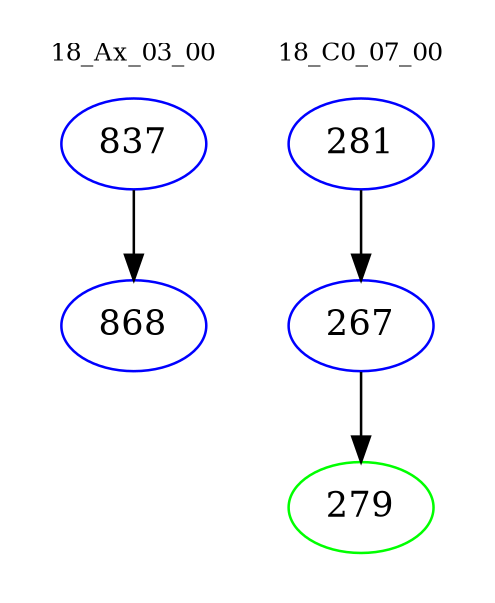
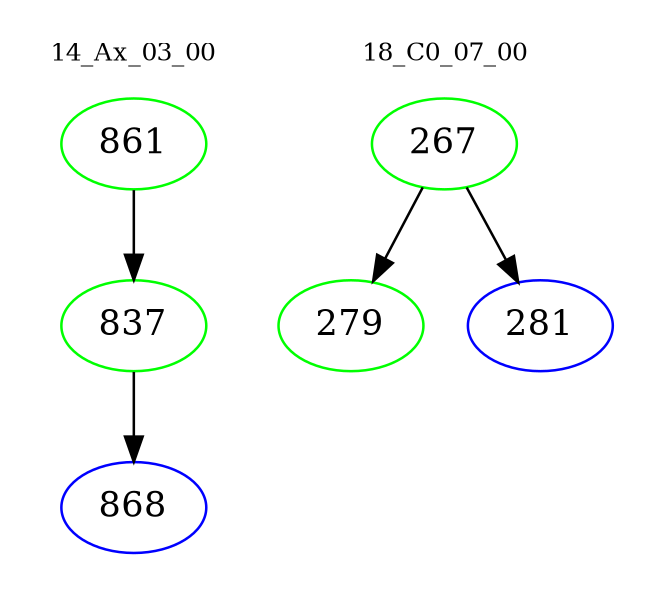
(134, 54) -> (134, 54)
(134, 144) -> (134, 326)
none -> (134, 144)
(361, 222) -> (486, 224)
(361, 326) -> (444, 144)
